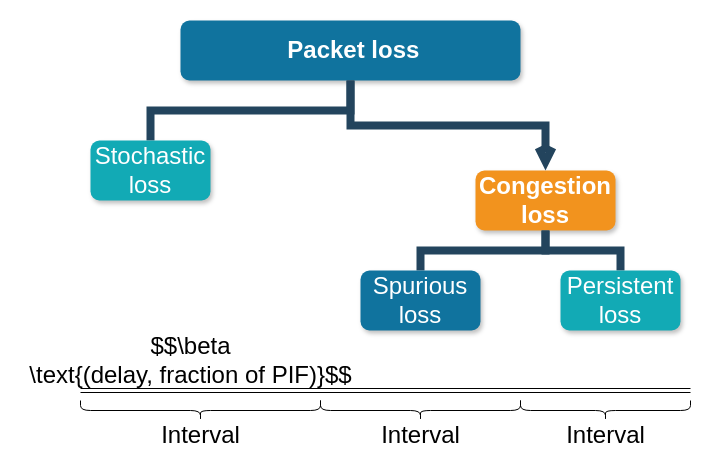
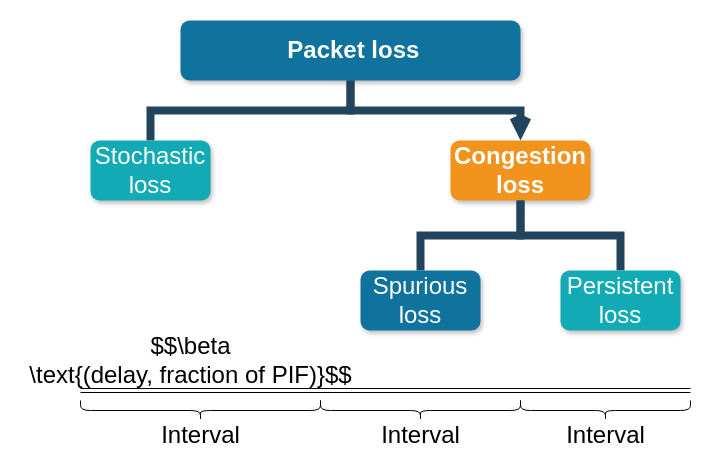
(546, 201) -> (521, 171)
